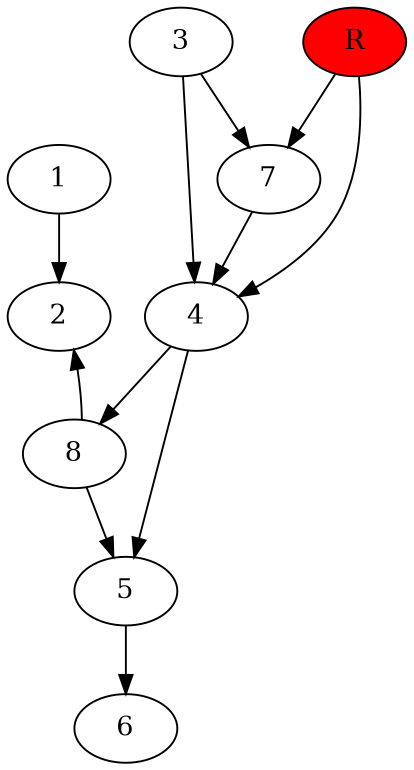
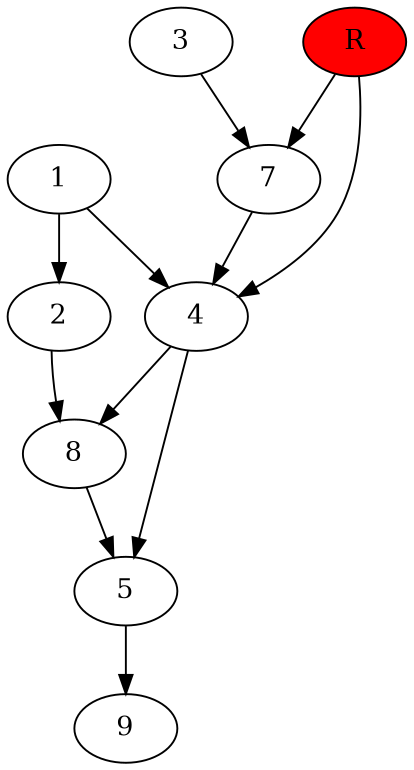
(188, 169) -> (121, 241)
(81, 394) -> (53, 376)
(126, 728) -> (126, 728)
